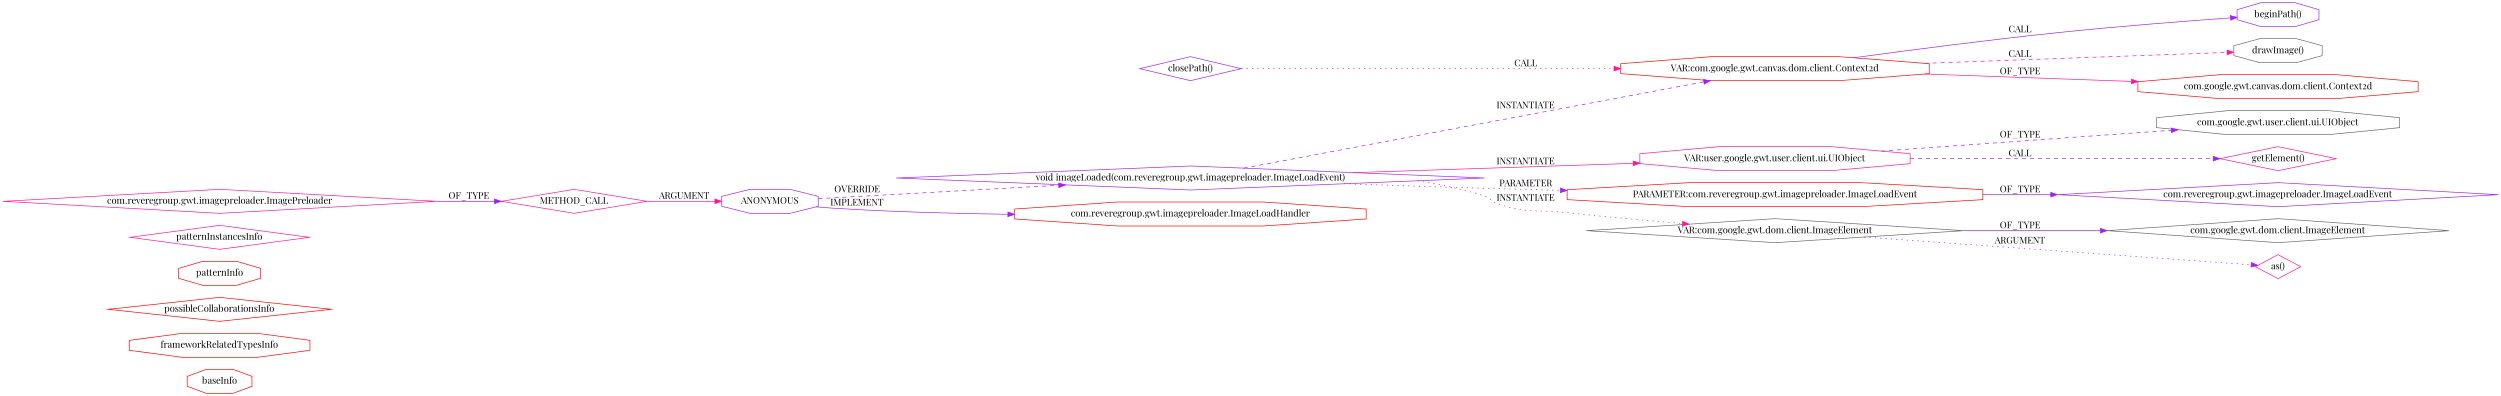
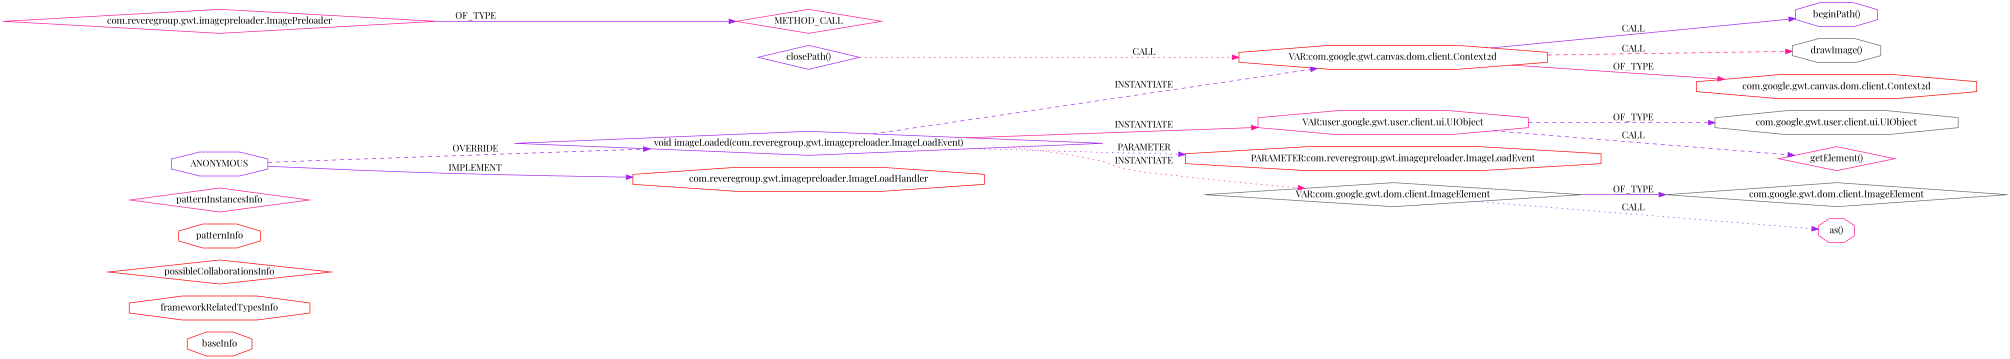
(2278, 195) -> none
(681, 201) -> none
(2020, 241) -> (1633, 208)
(2278, 267) -> (1837, 231)
